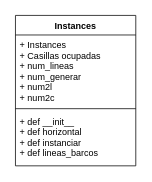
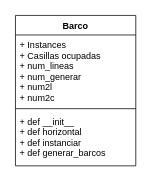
(75, 26) -> (75, 26)
(50, 122) -> (50, 122)
